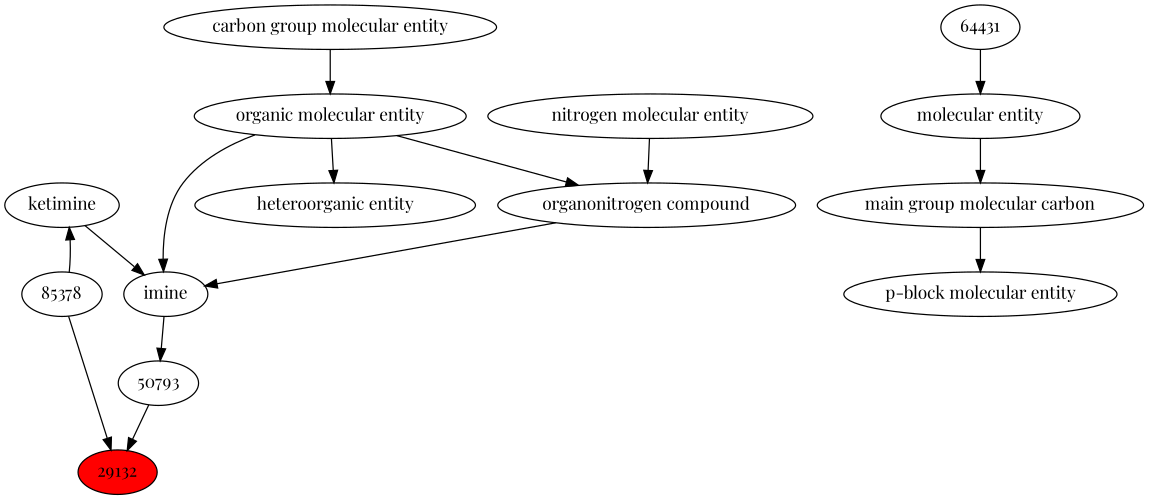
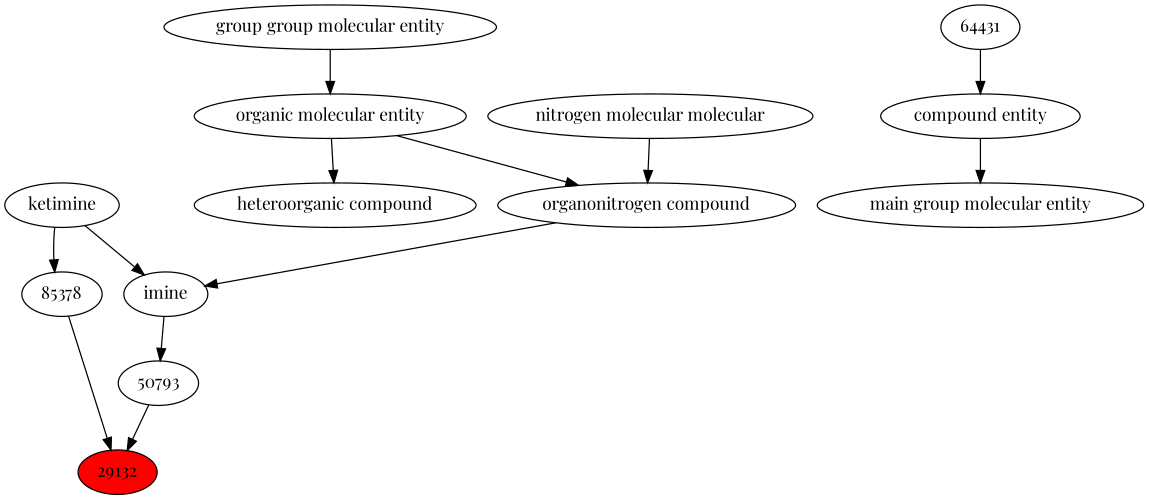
(330, 27) -> (330, 27)
(650, 116) -> (650, 116)
(980, 116) -> (980, 116)
(186, 180) -> none
(335, 205) -> (335, 205)
(980, 205) -> (980, 205)
(70, 256) -> (54, 243)
(980, 294) -> none
